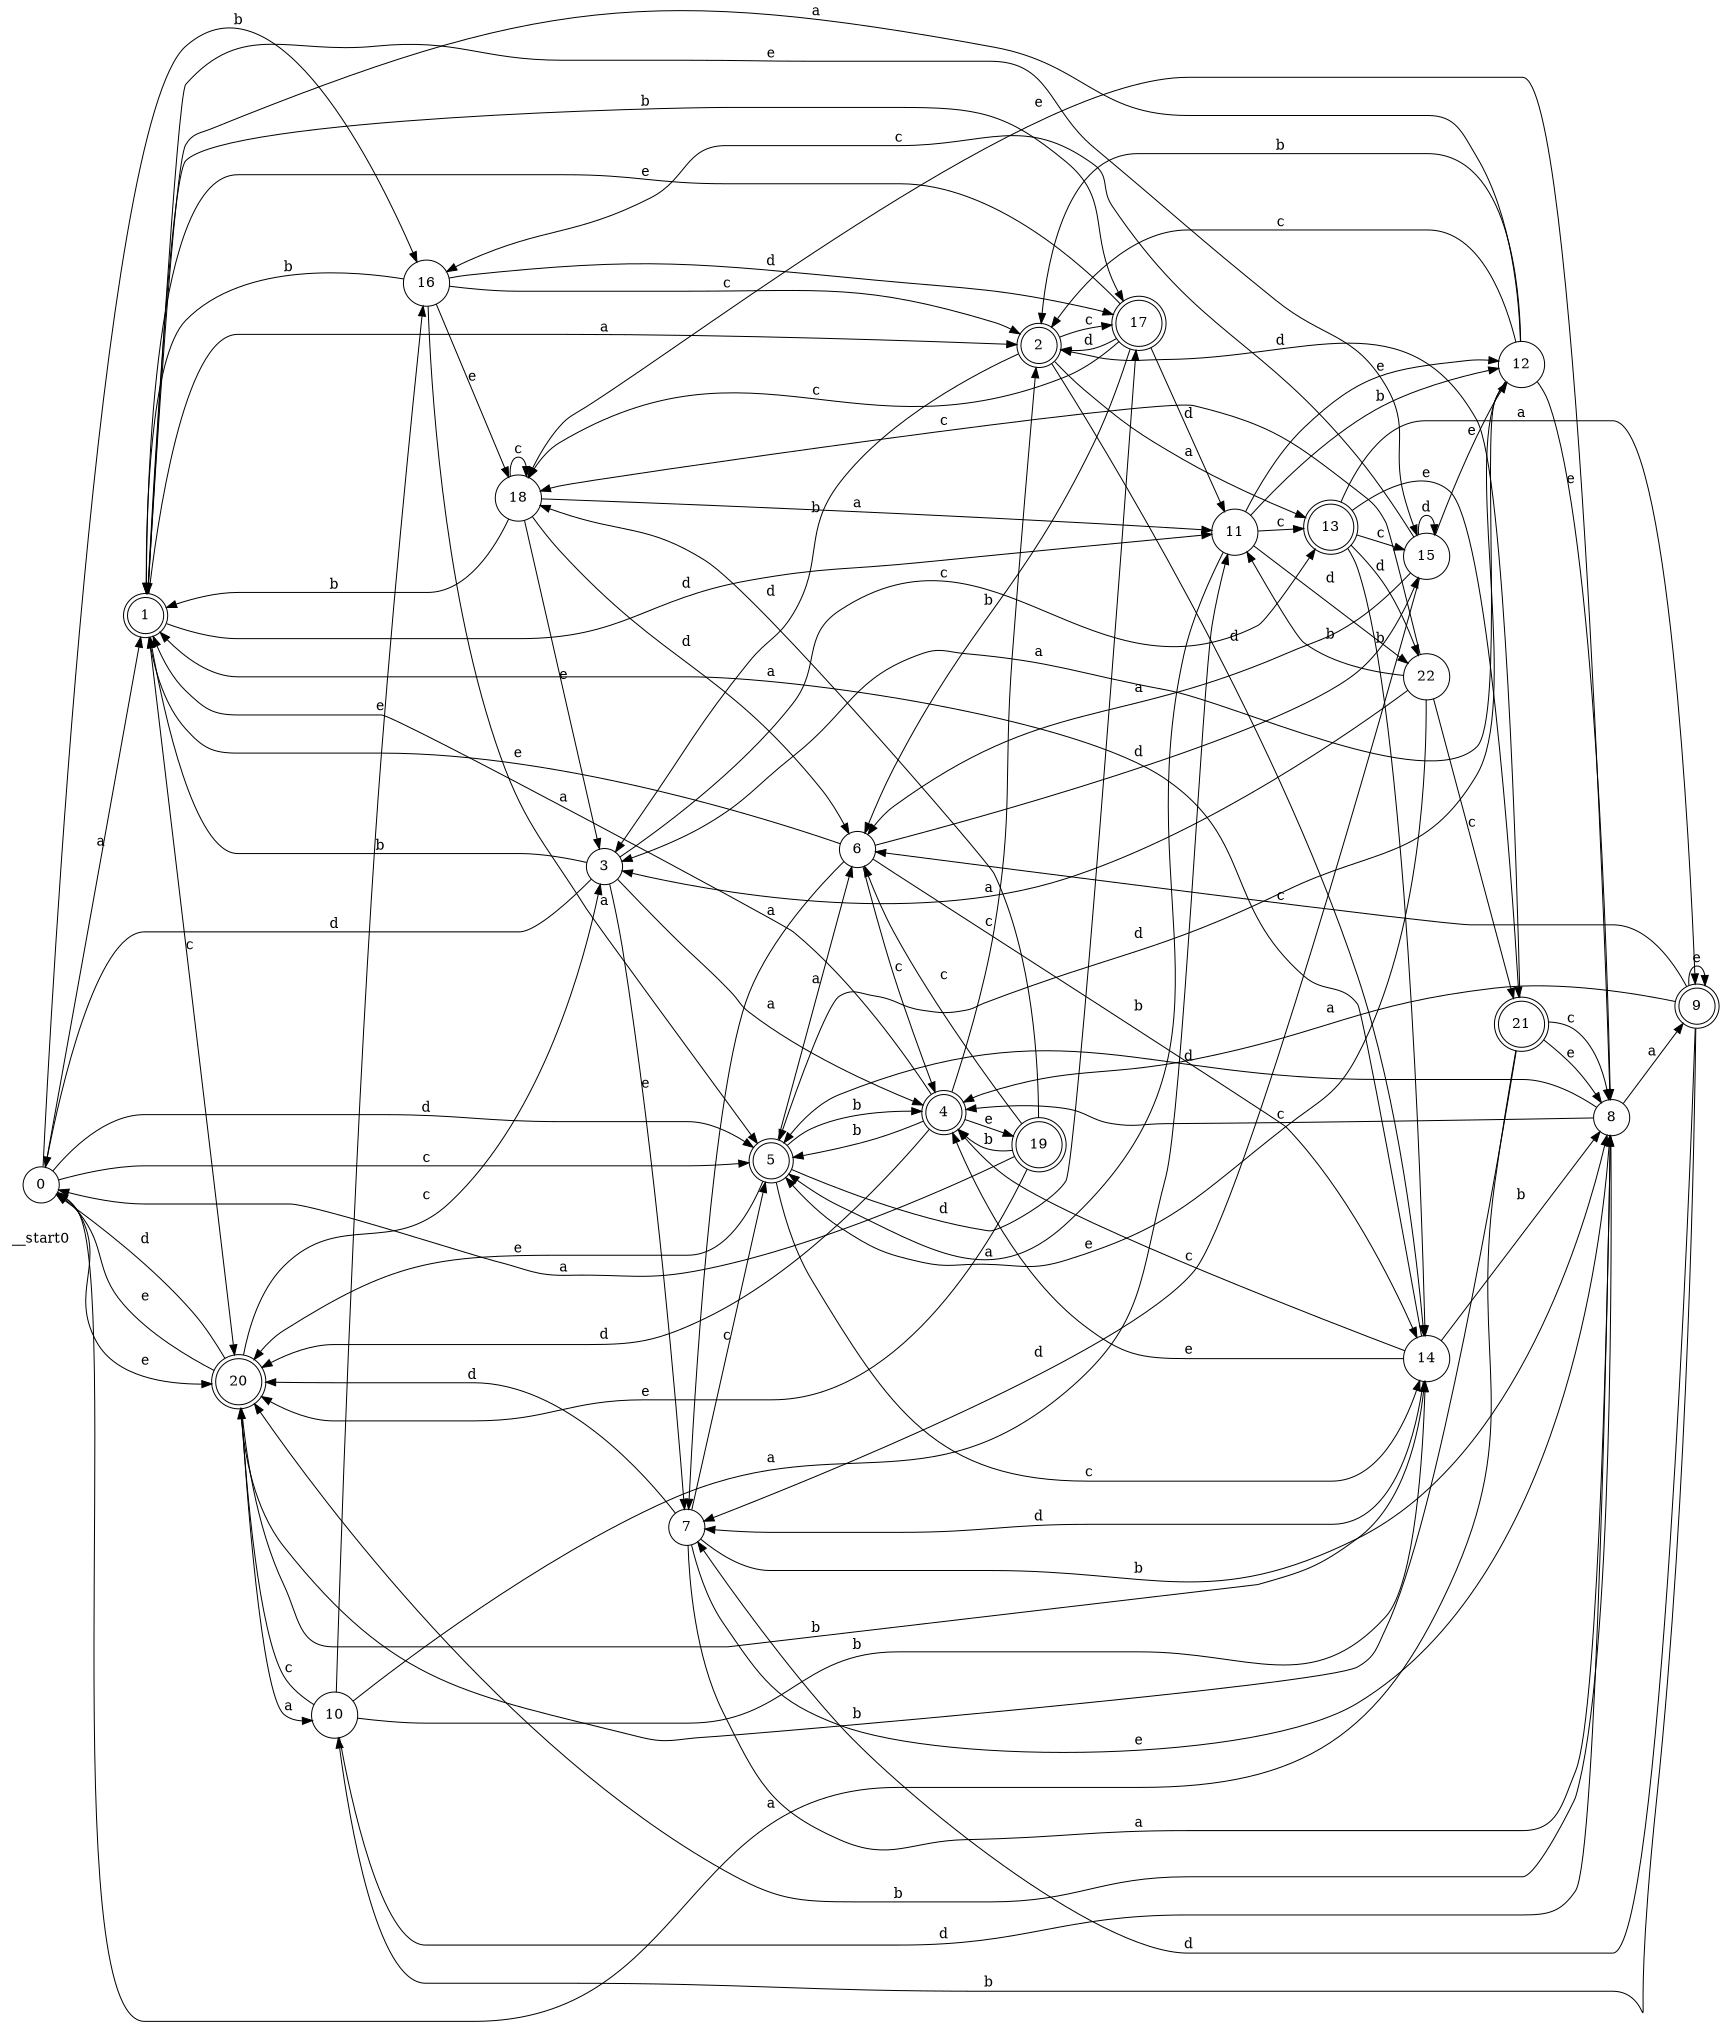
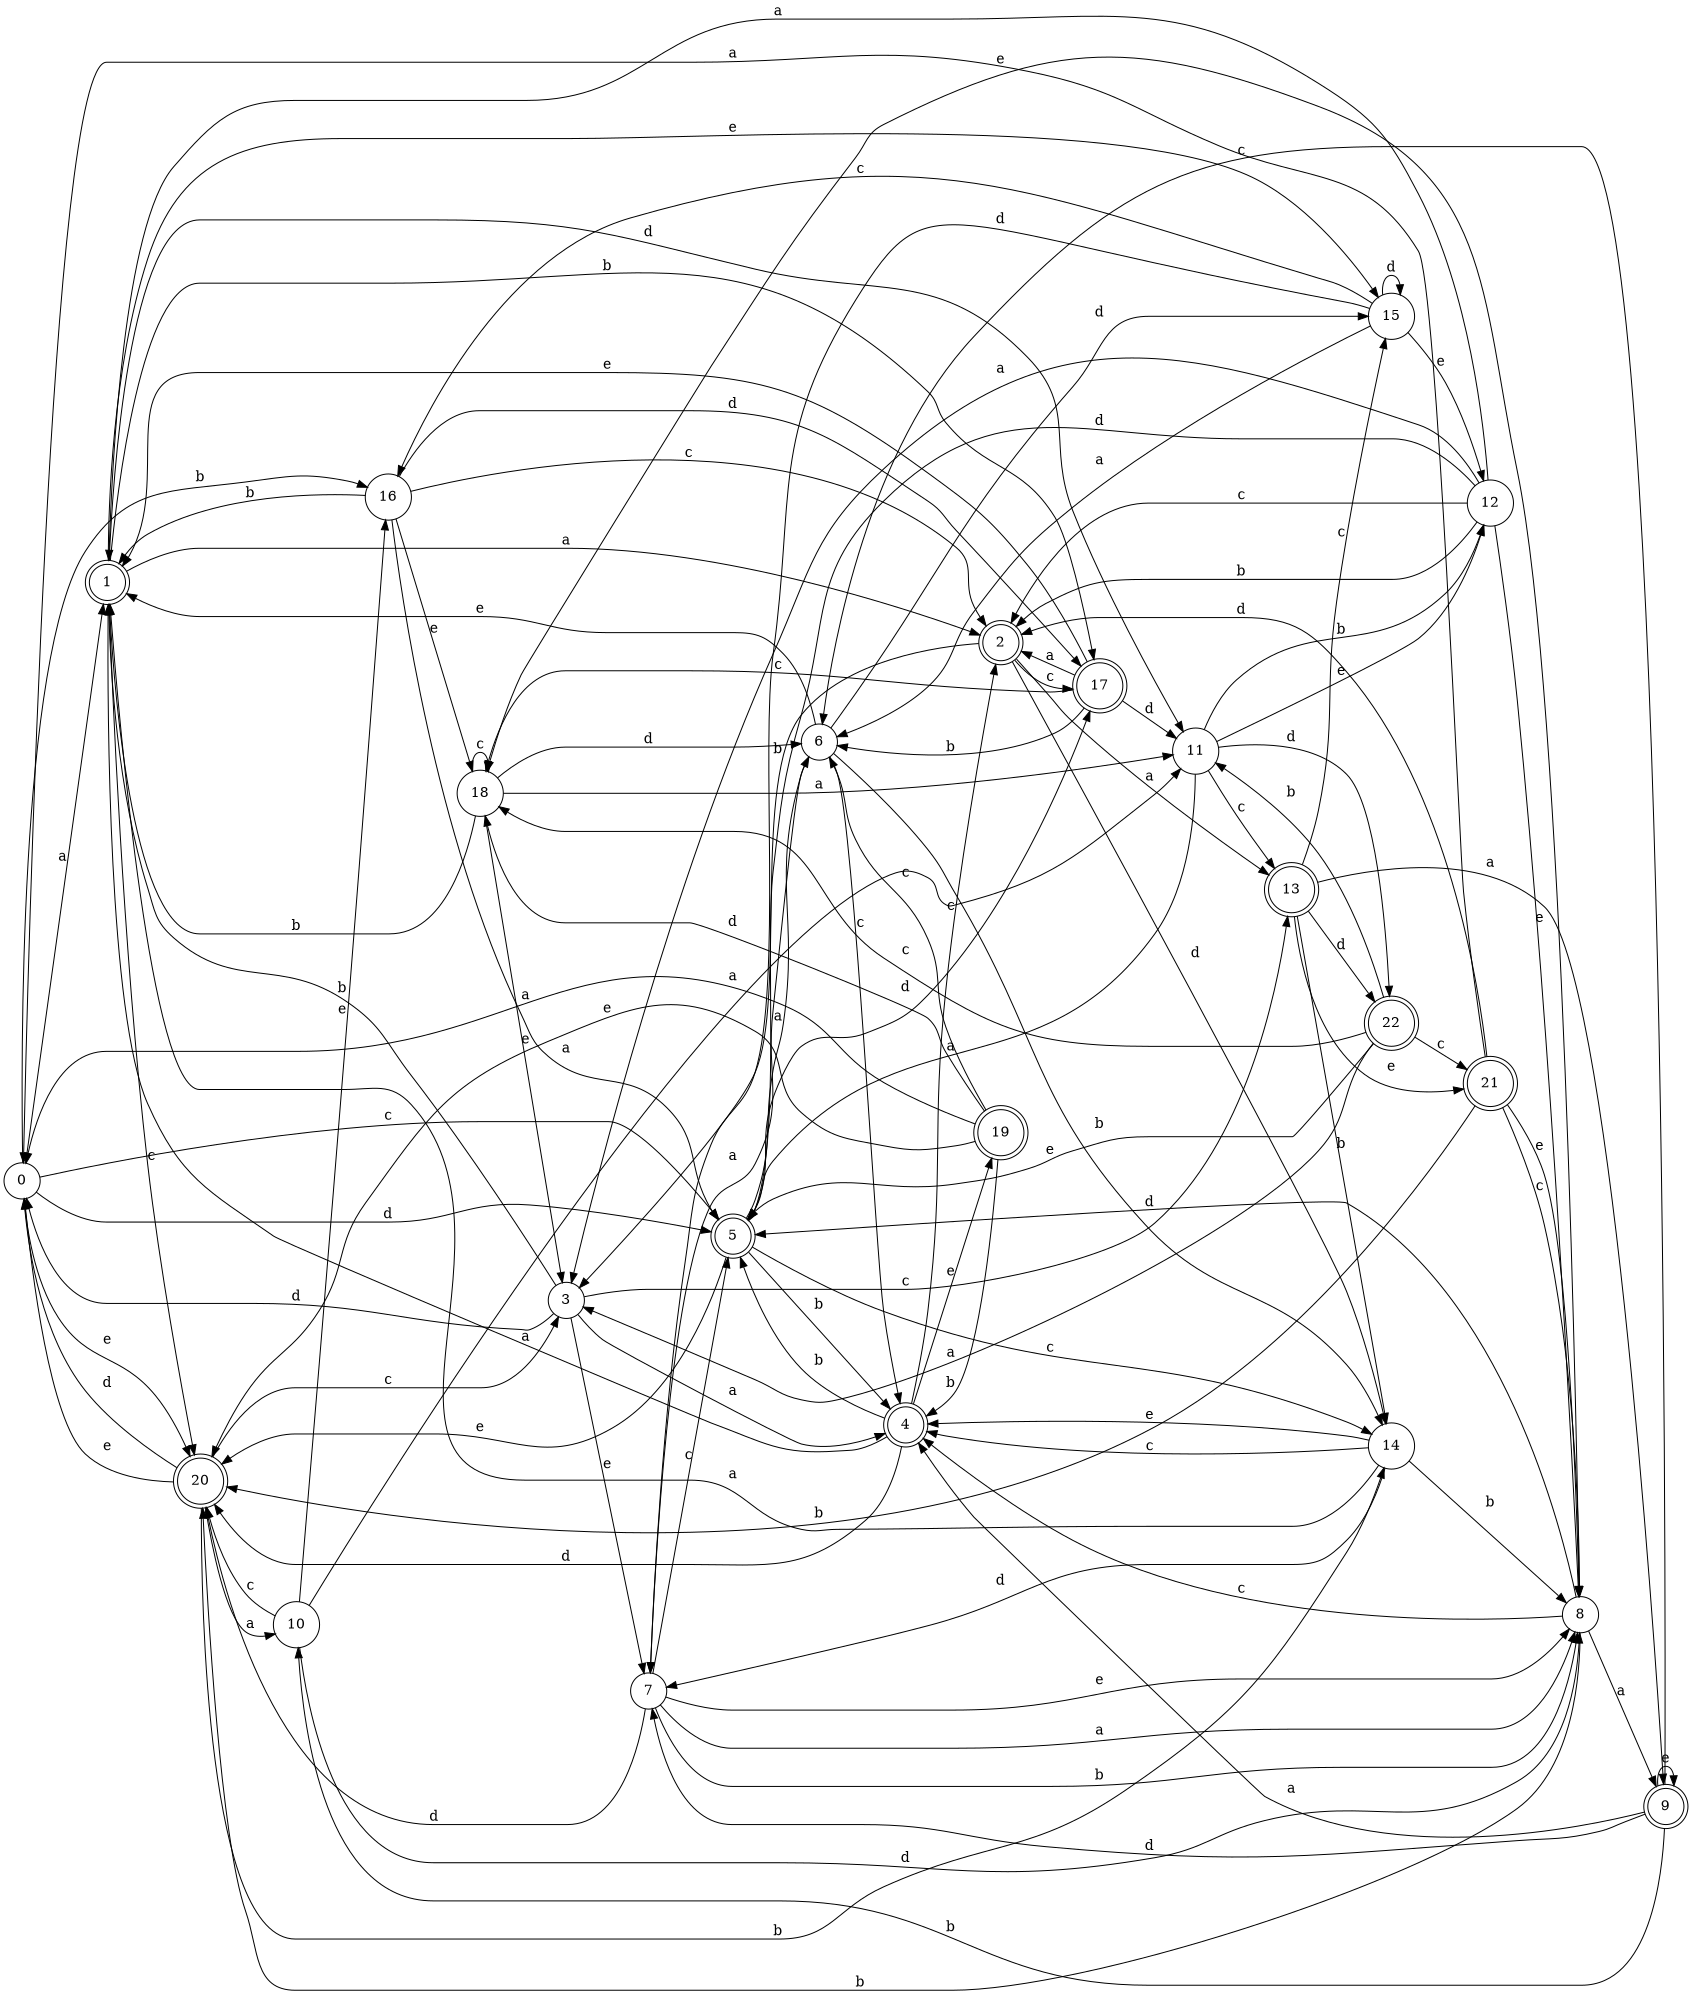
(1089, 341) -> (1050, 656)
(1427, 677) -> (1391, 1023)
(41, 1239) -> none
(987, 1652) -> none
